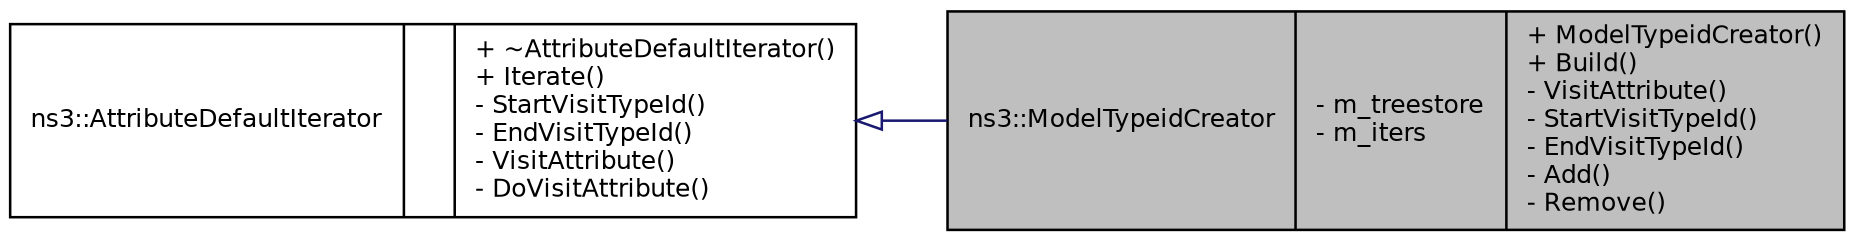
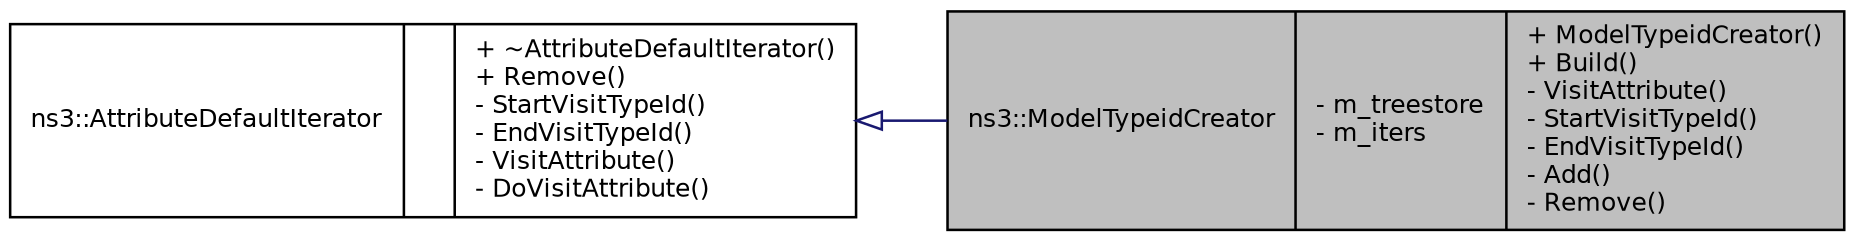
(541, 77) -> (551, 77)
